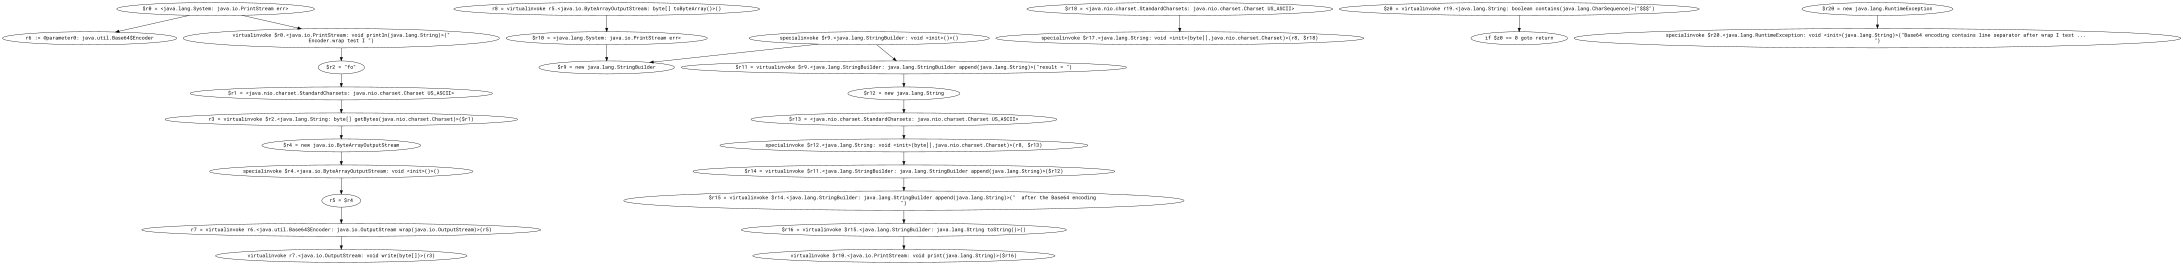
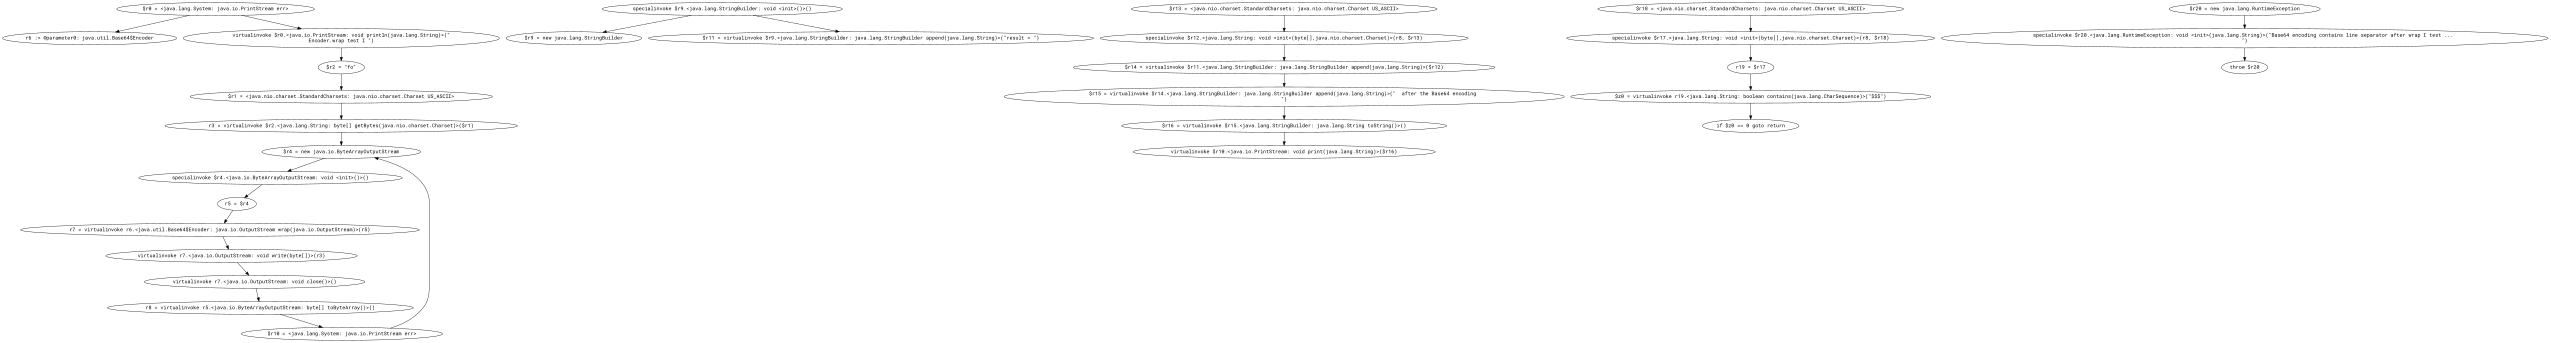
(607, 51) -> (429, 239)
none -> (1751, 67)
none -> (2245, 67)
(904, 93) -> none
none -> (255, 282)
